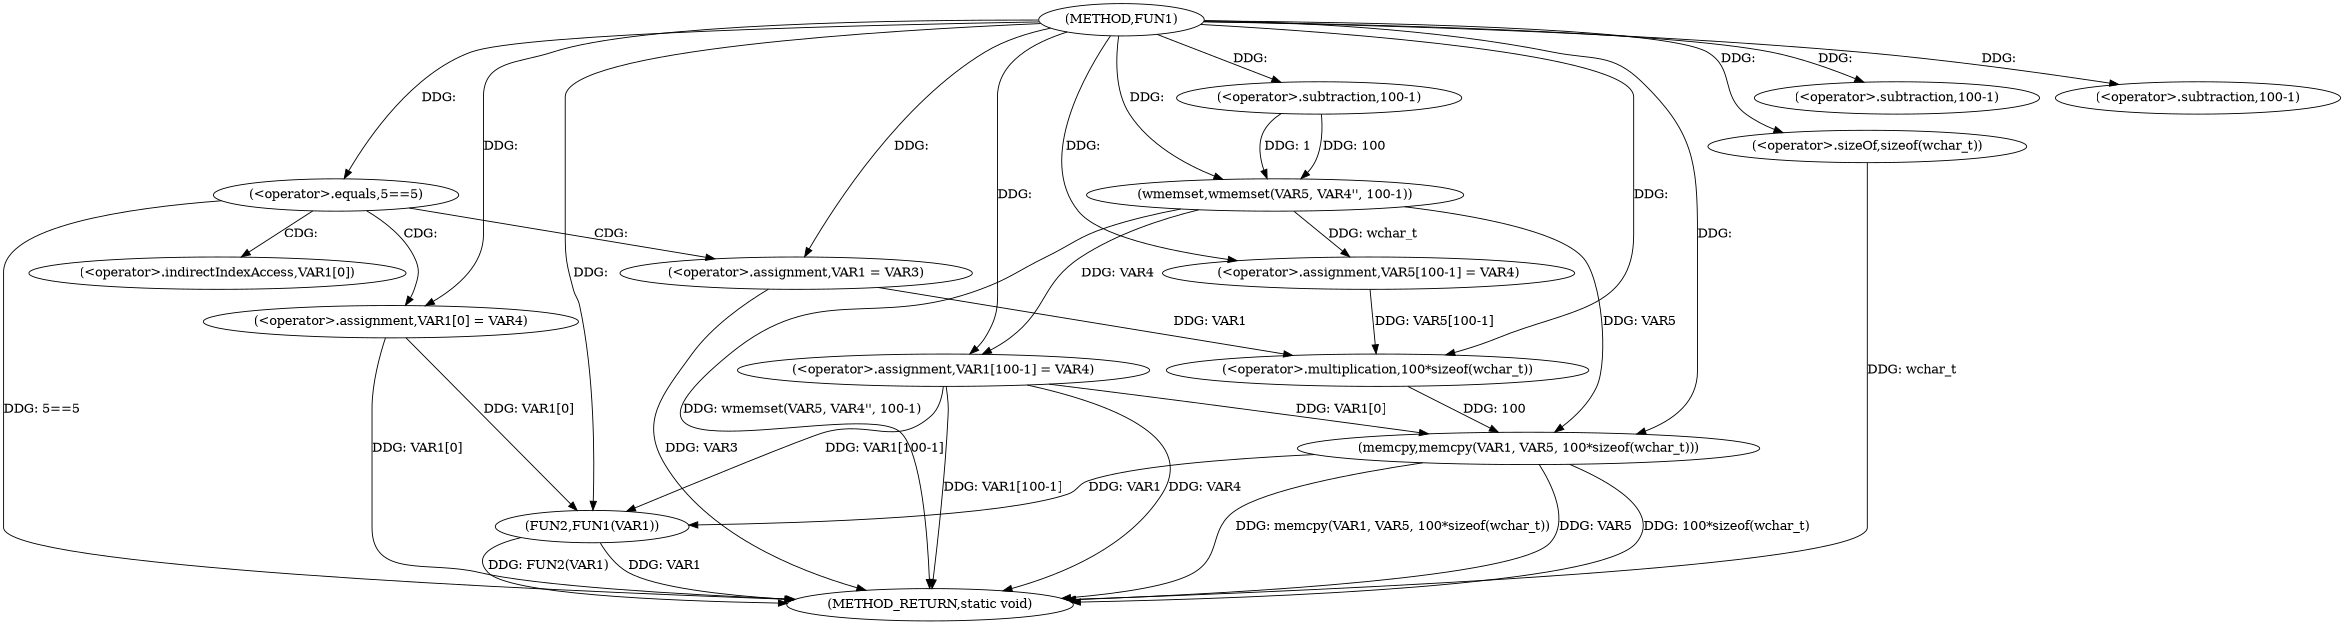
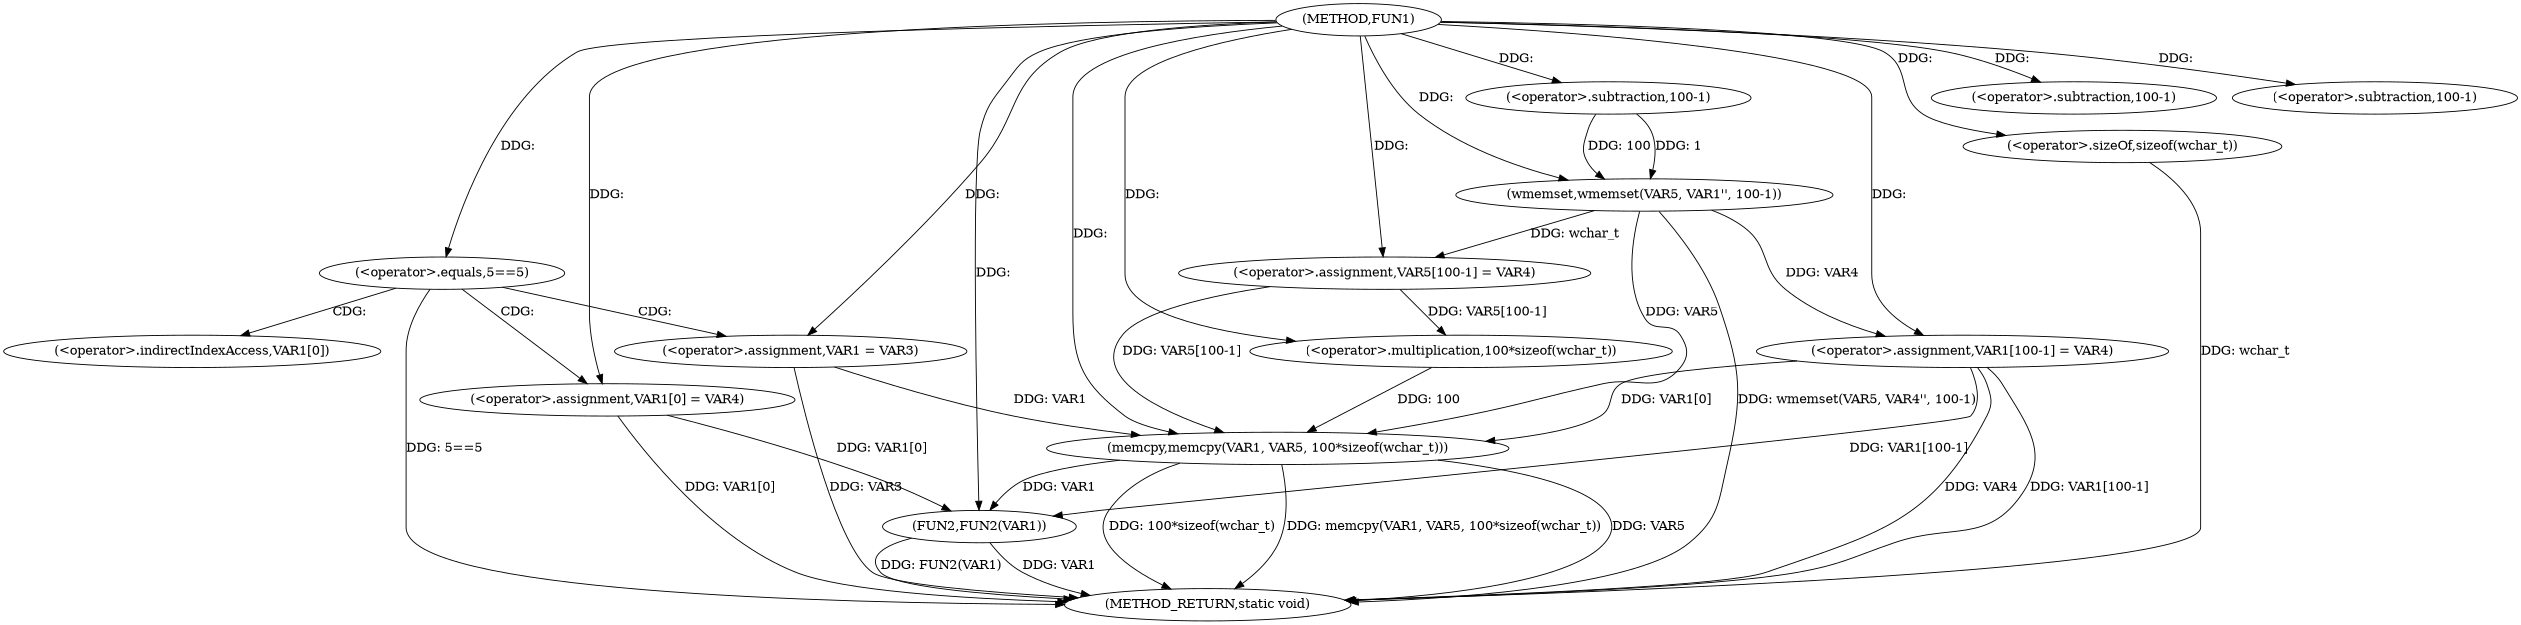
(1275, 195) -> (1644, 195)
(1081, 321) -> (989, 411)
none -> (1123, 334)
(592, 527) -> (979, 527)
